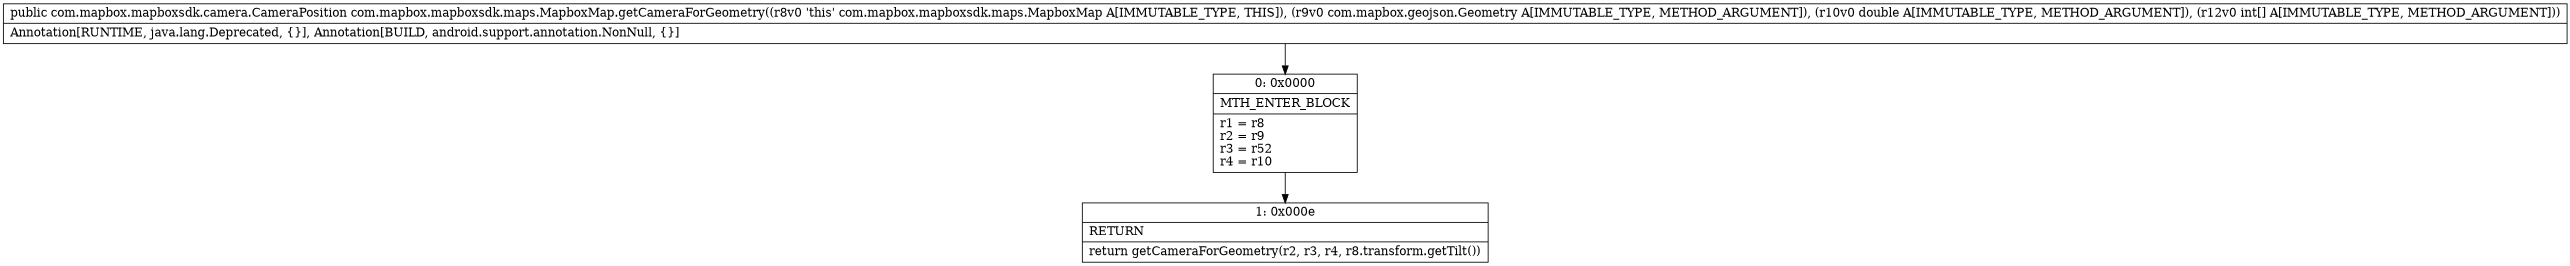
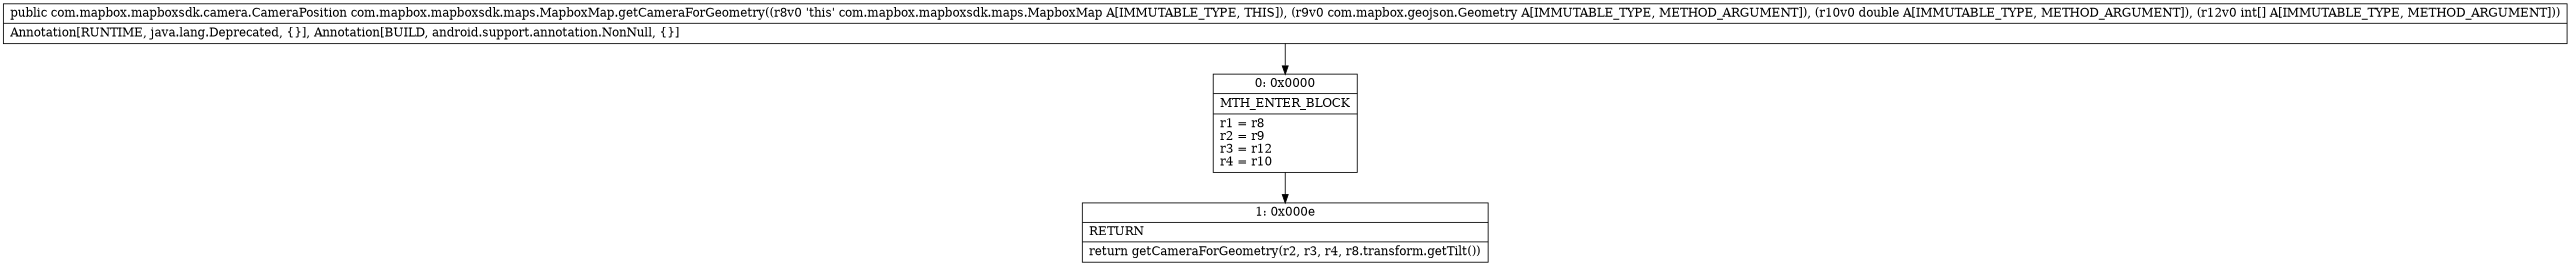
(1246, 149) -> (1246, 149)
